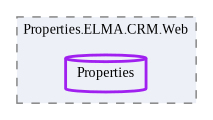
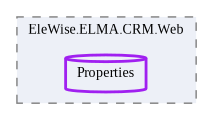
(107, 30) -> (107, 30)
